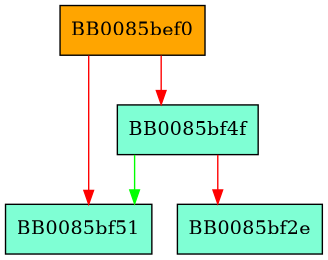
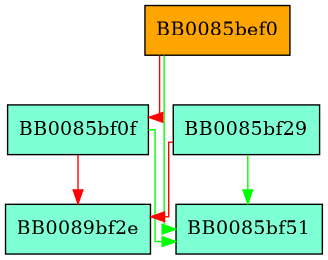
(89, 123) -> (164, 134)
(188, 130) -> (78, 130)
none -> (246, 130)
(250, 229) -> (78, 229)
